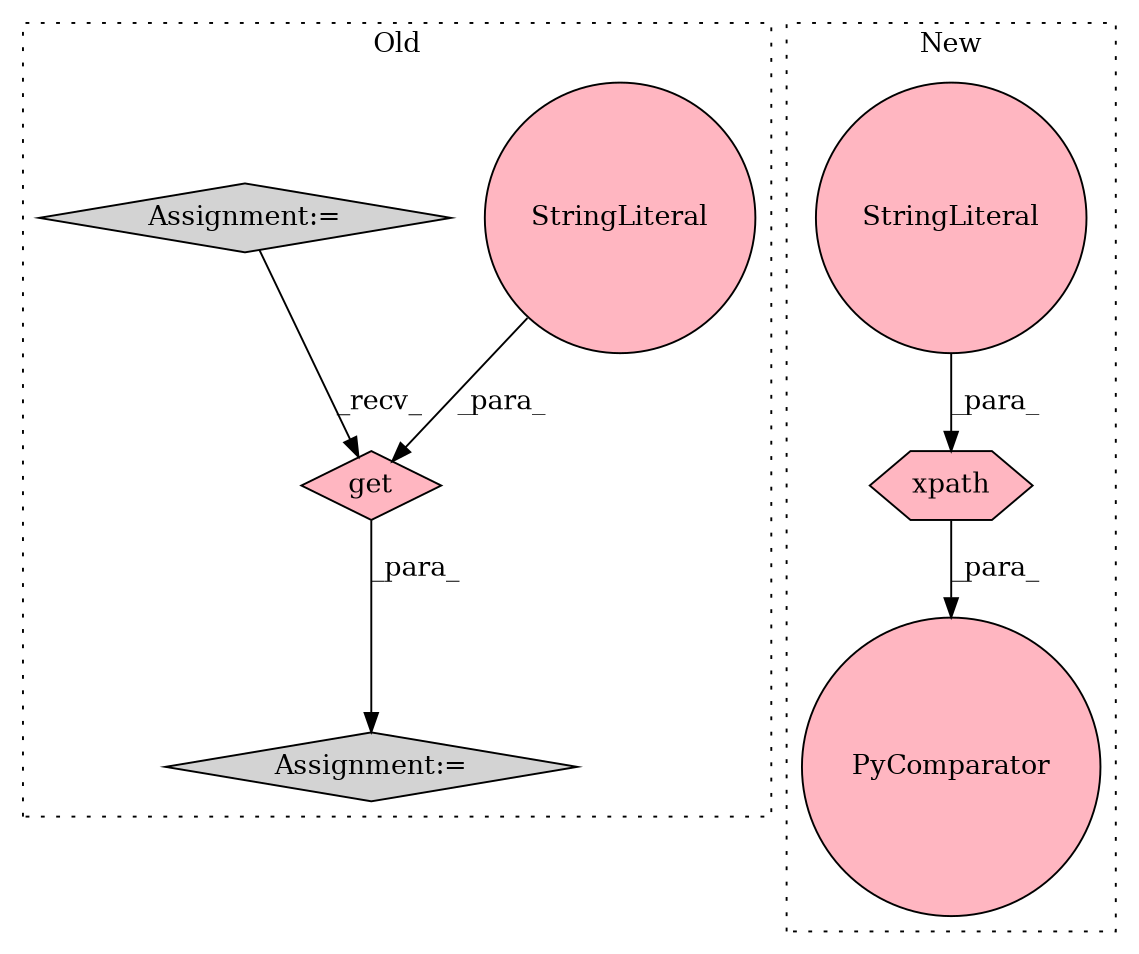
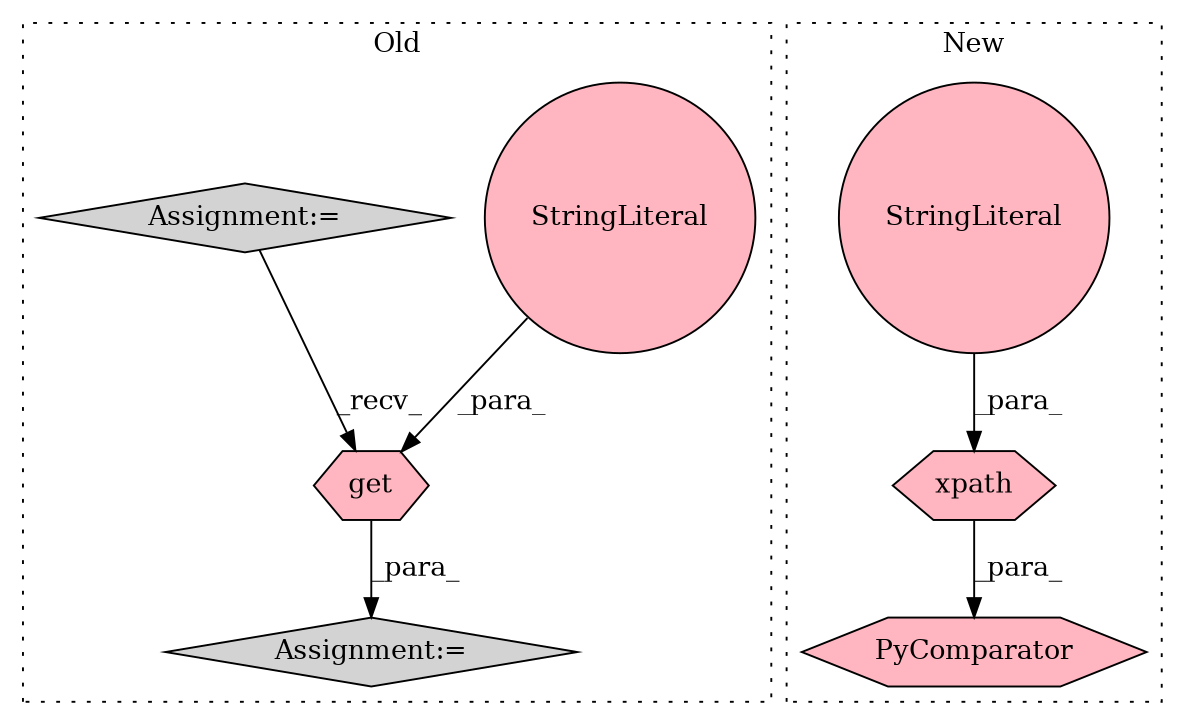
(371, 486) -> (371, 486)
(951, 767) -> (974, 652)
